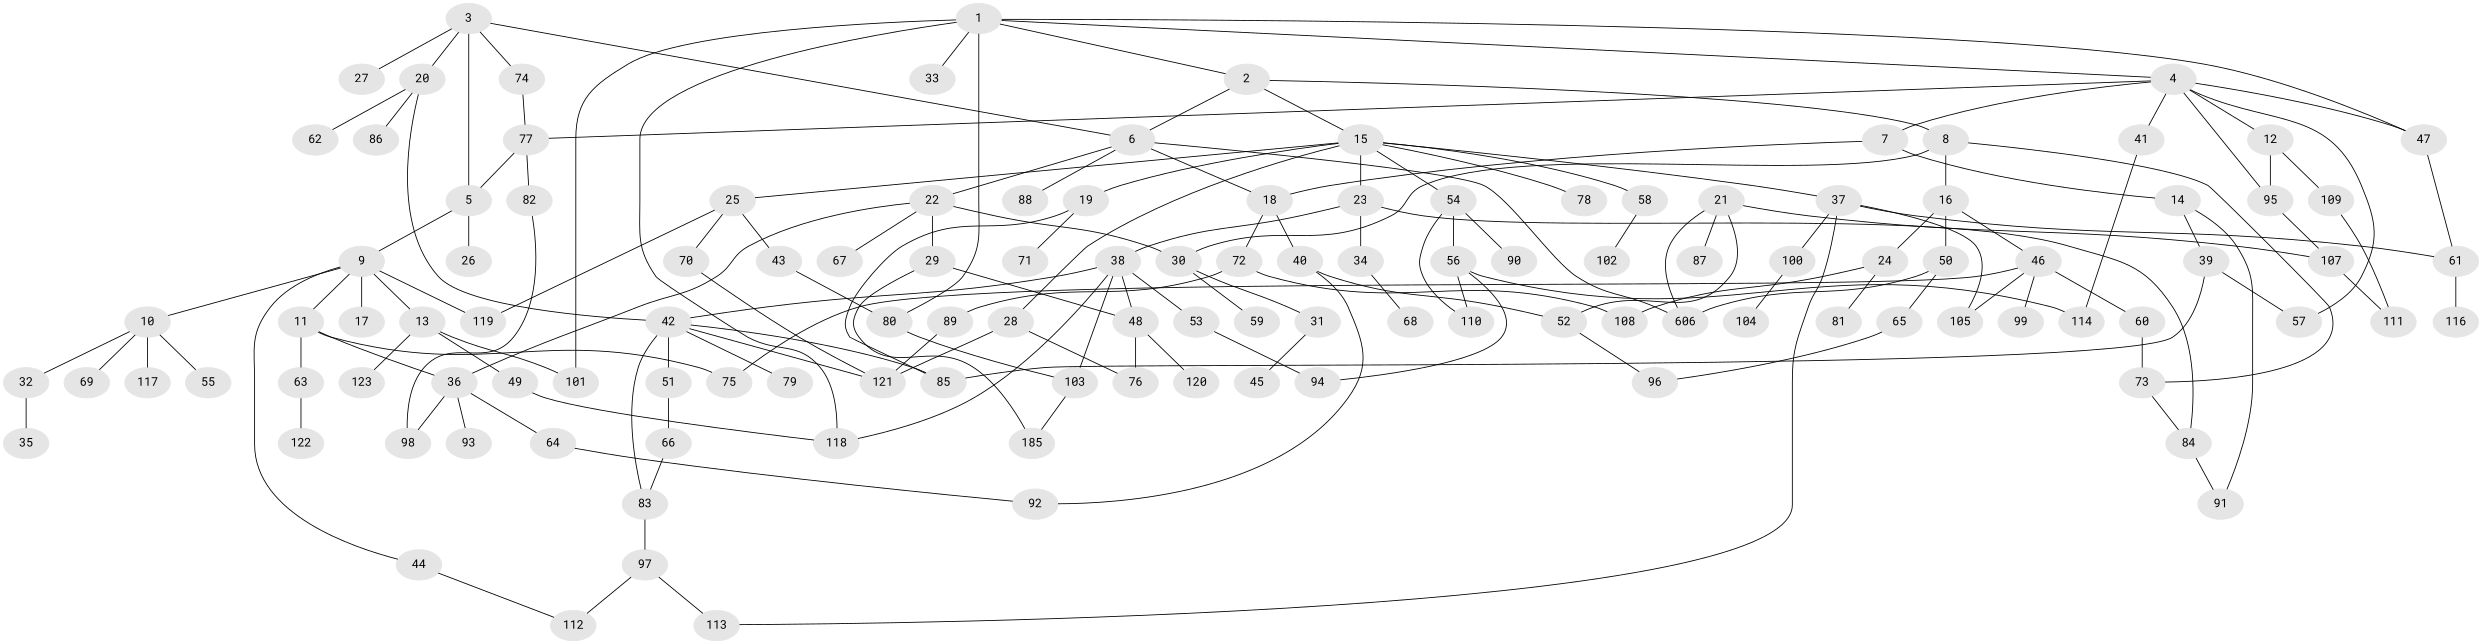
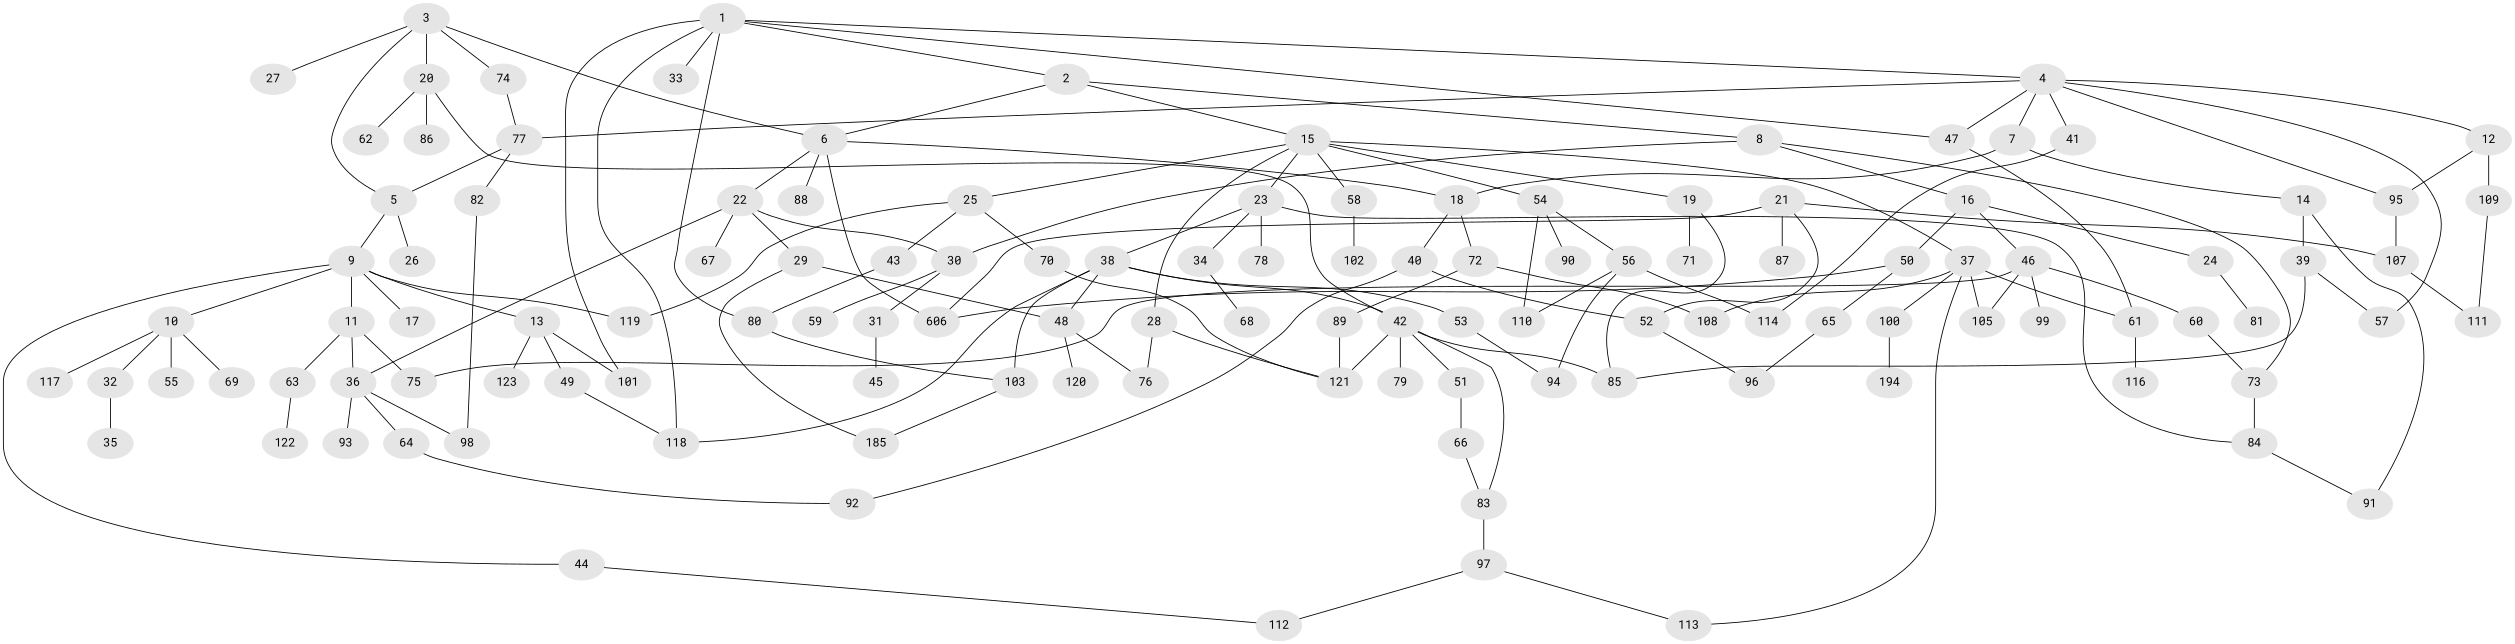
(1466, 163) -> (1261, 231)
(1741, 288) -> (1837, 292)
(1746, 322) -> (1889, 383)
